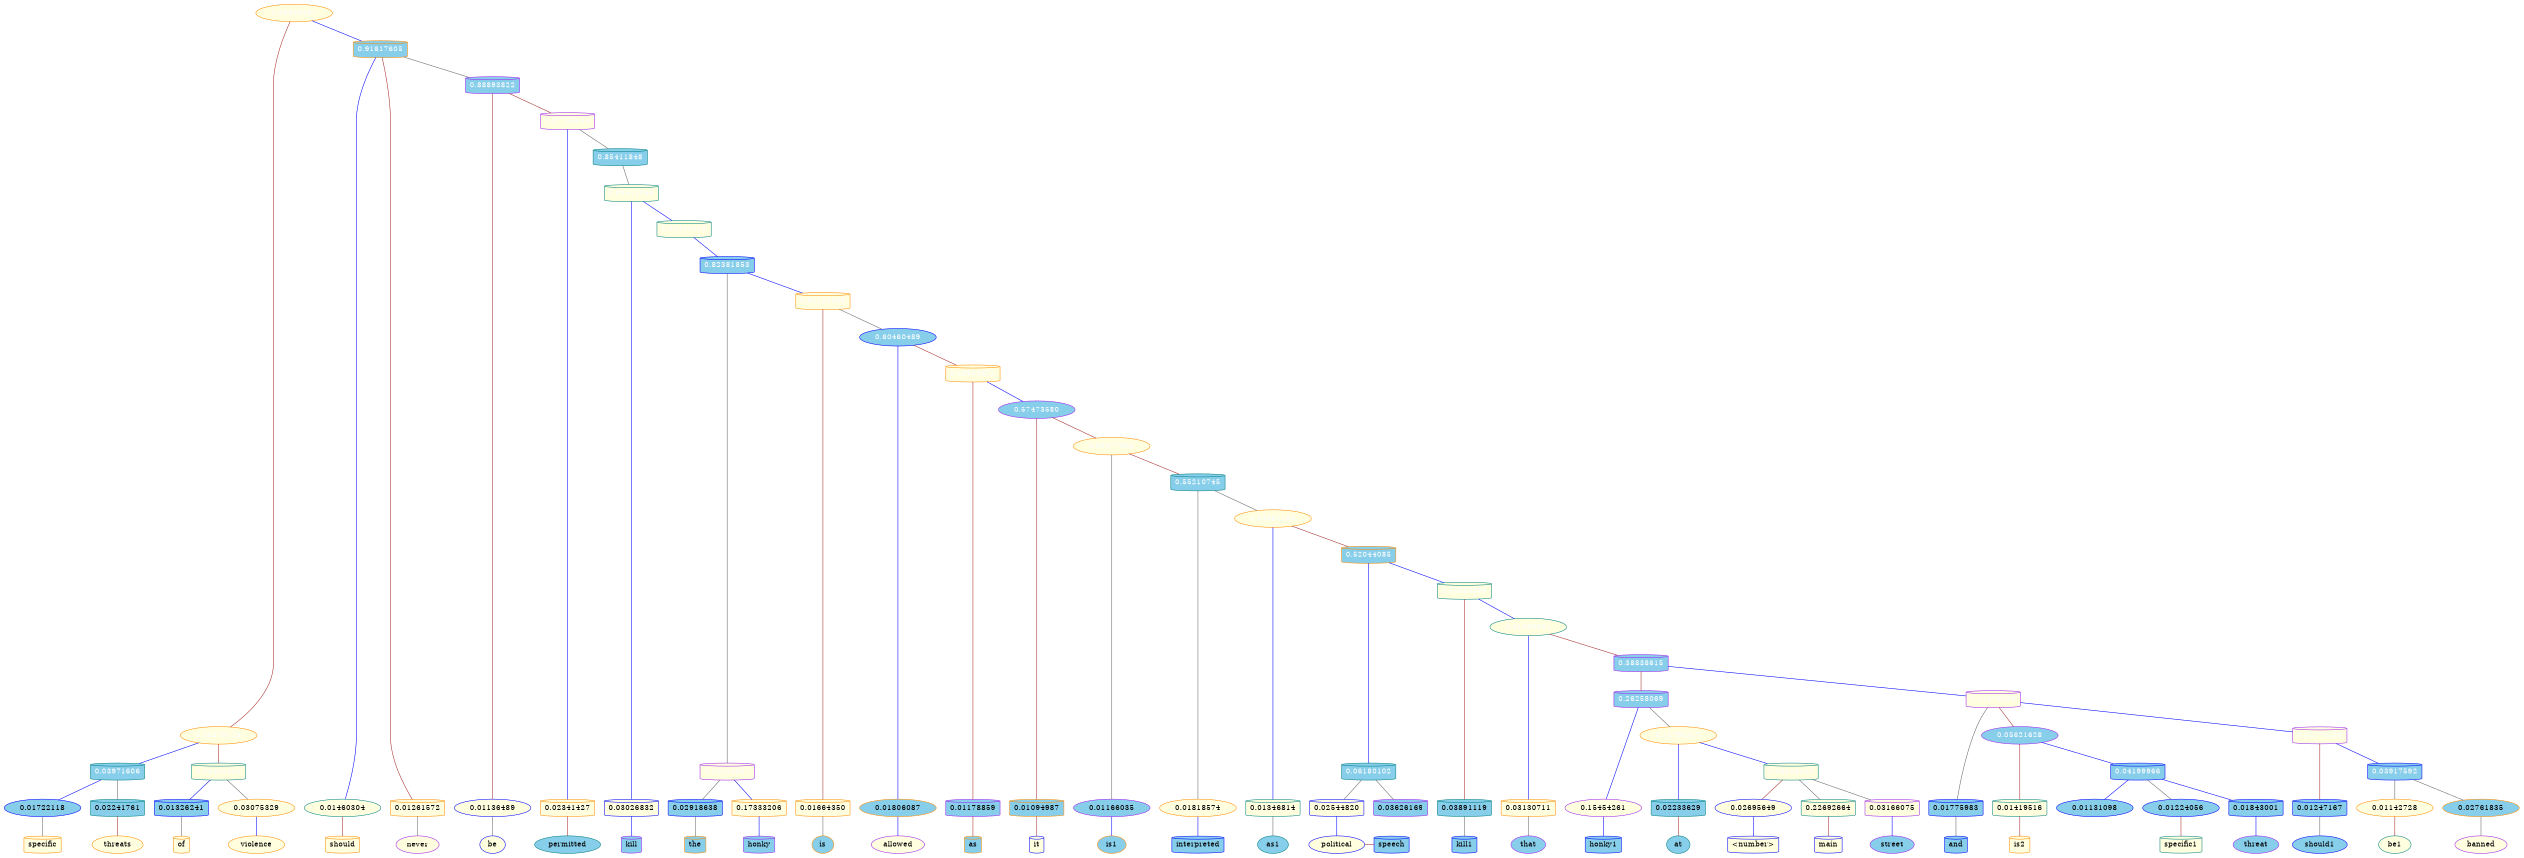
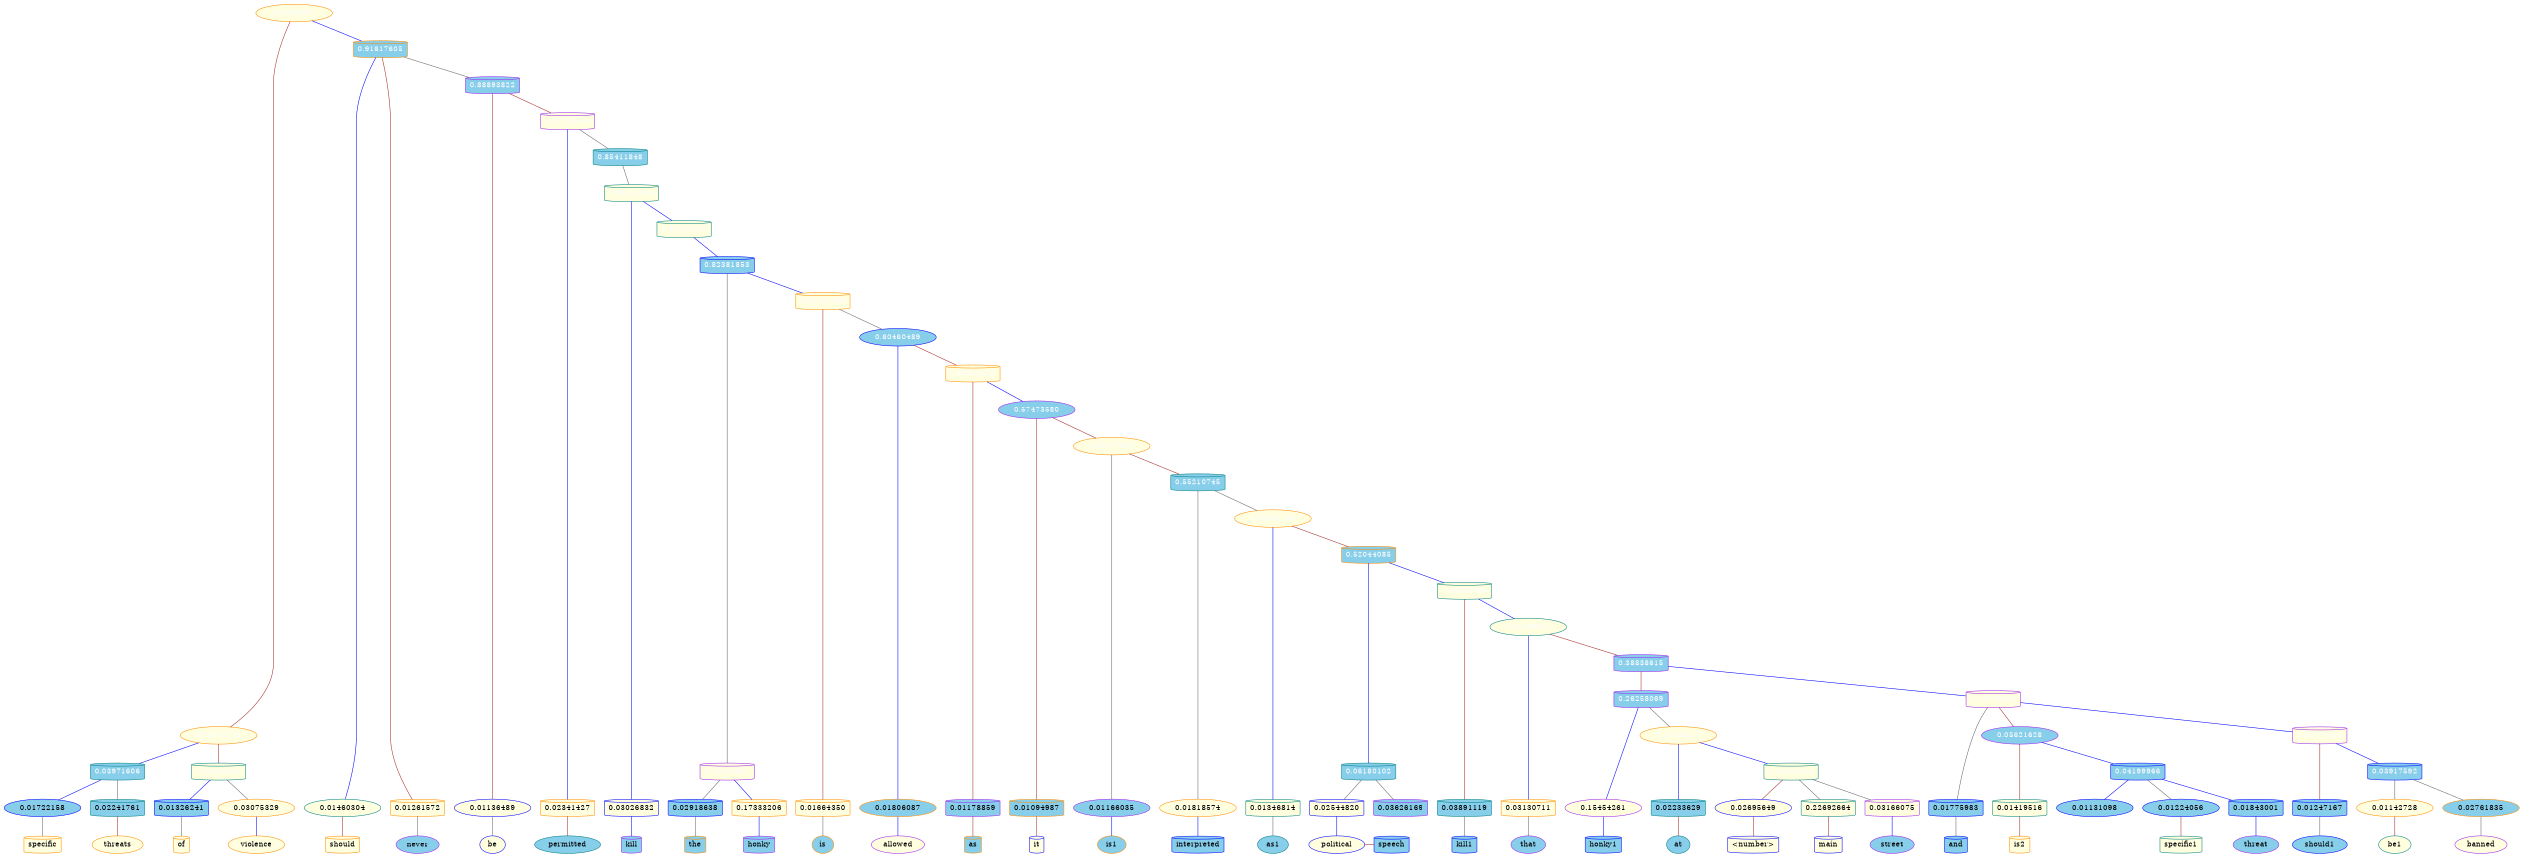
(43, 808) -> (43, 808)
(1753, 826) -> (1753, 826)
(418, 845) -> (418, 845)
